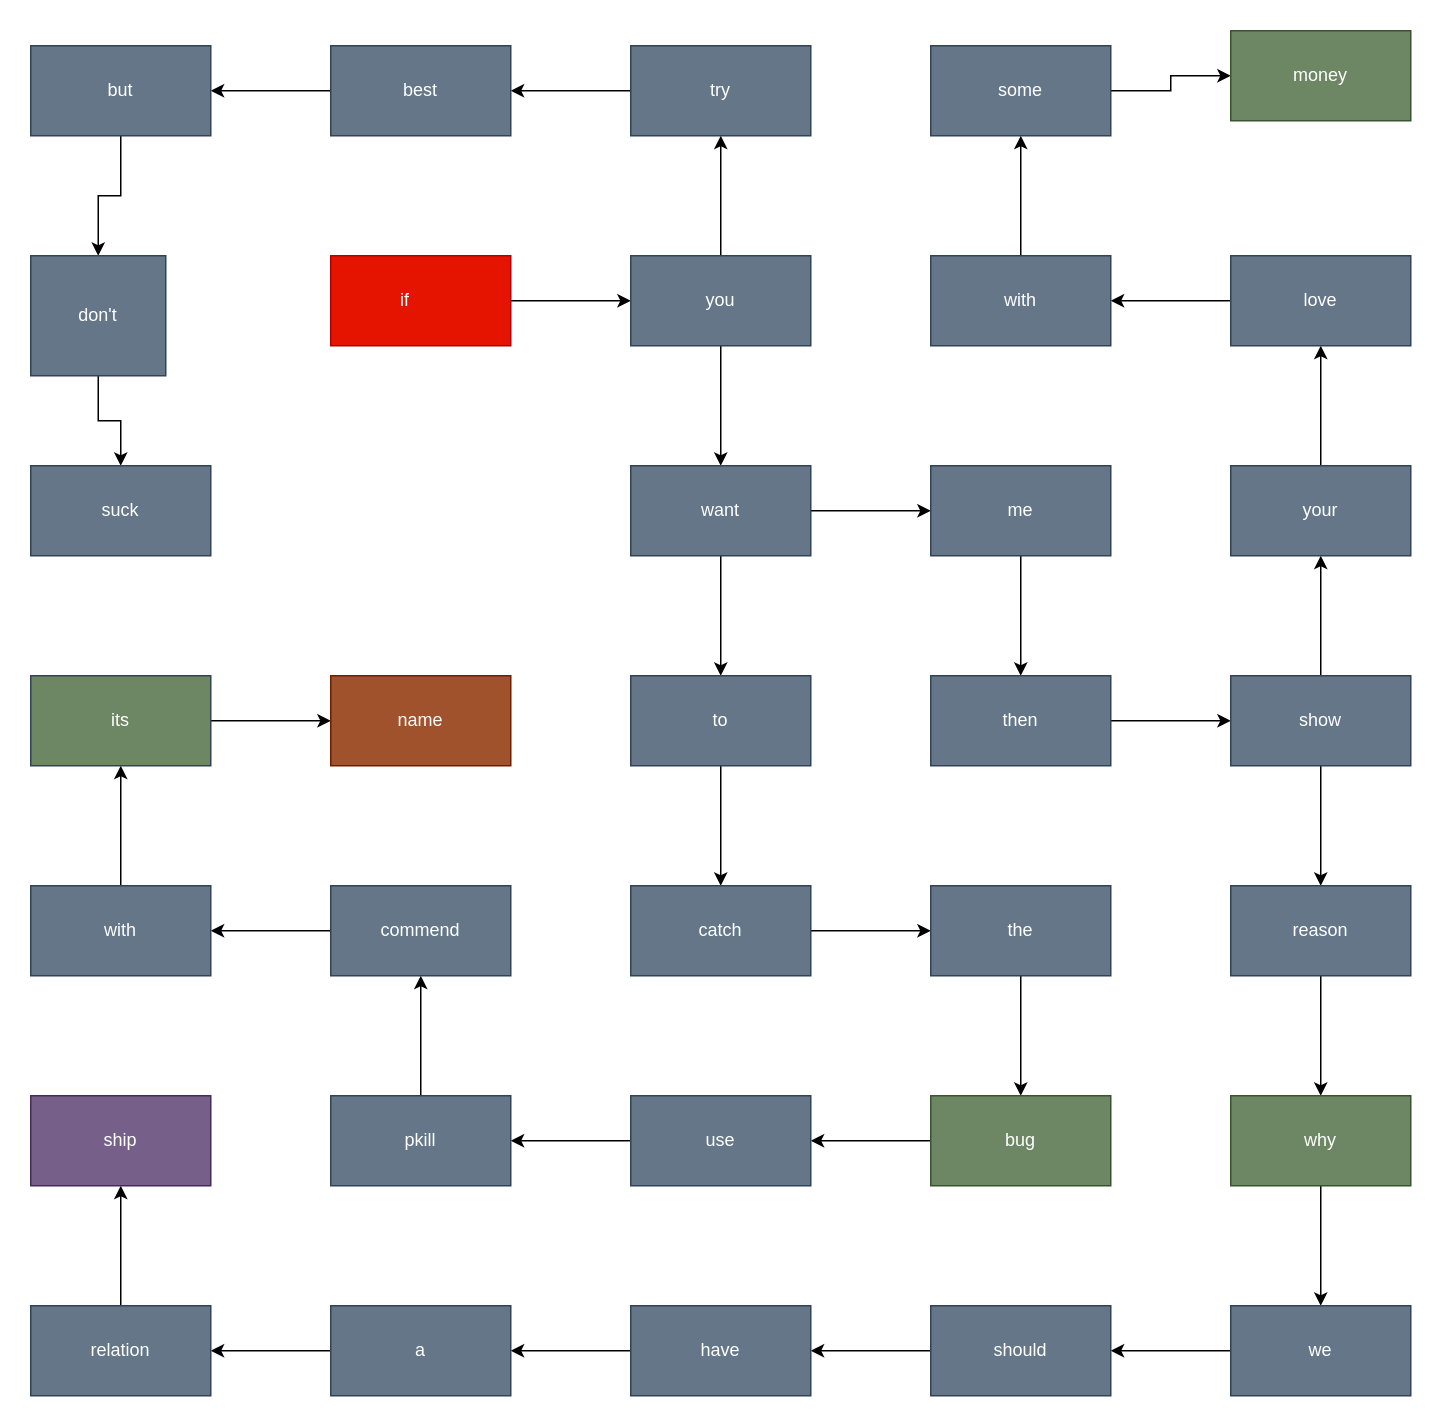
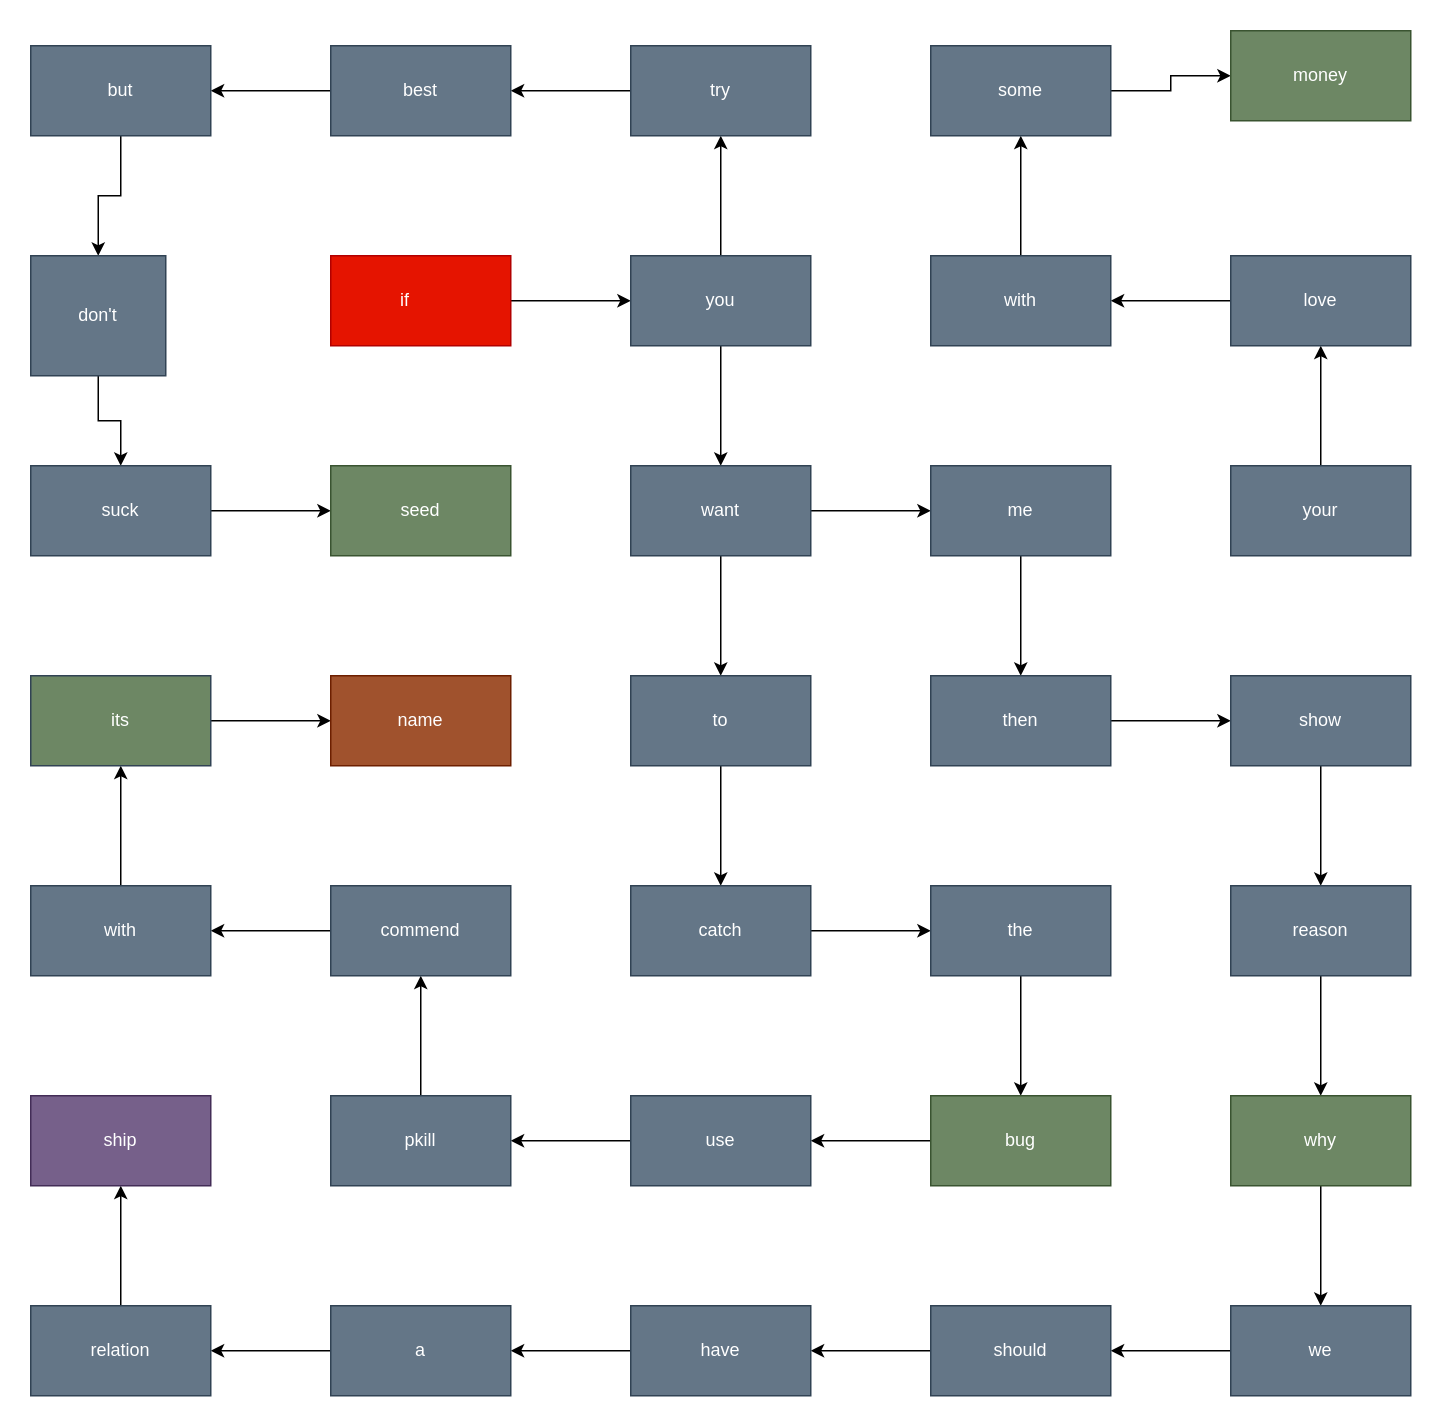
none -> (266, 511)
none -> (421, 511)
(1321, 621) -> none
